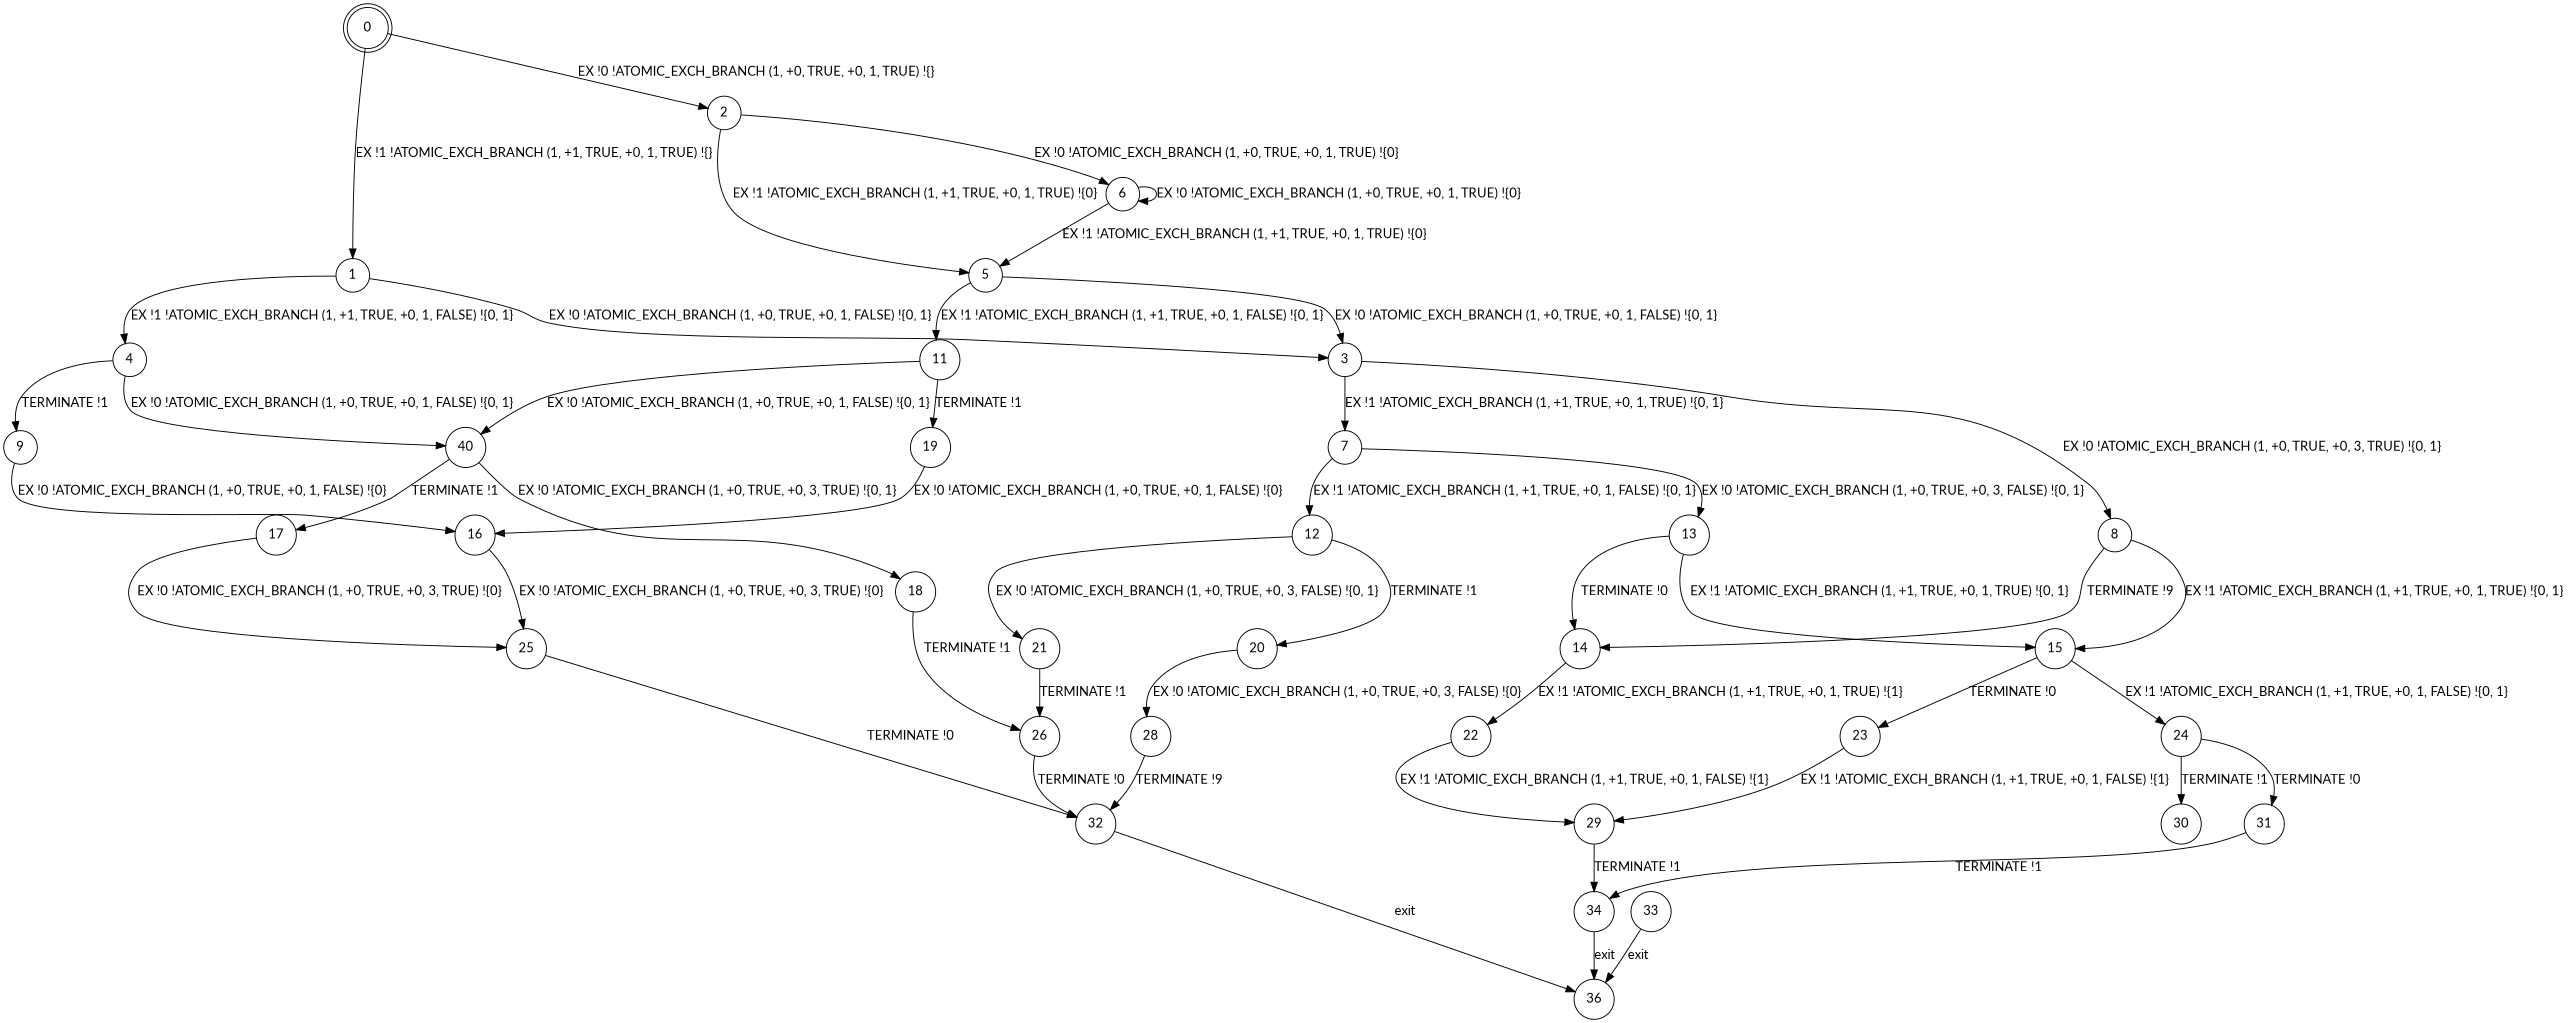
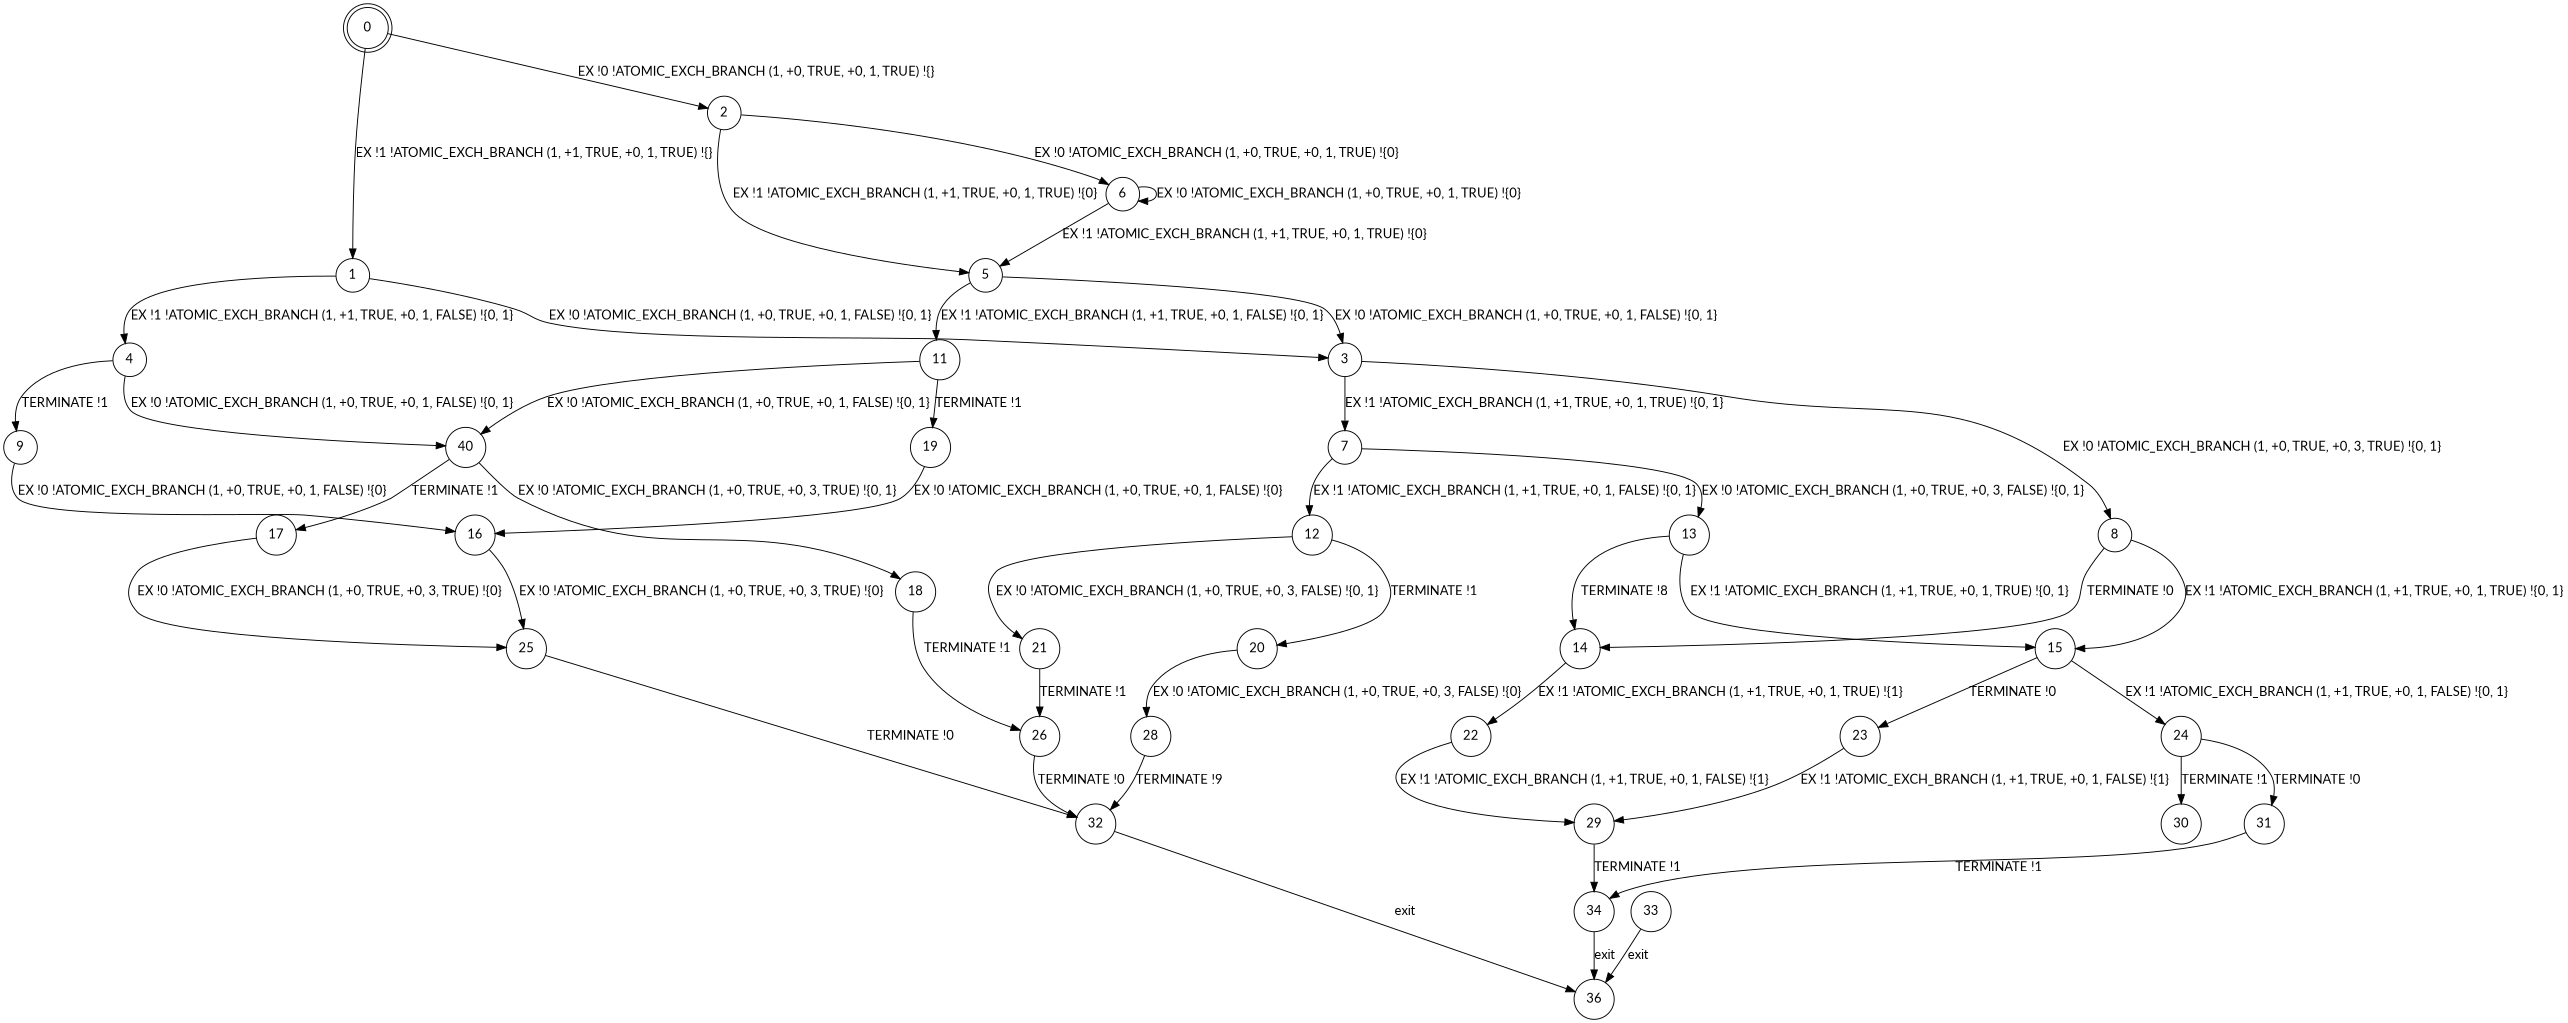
(1625, 592) -> (1625, 592)
(2131, 592) -> (2131, 592)
